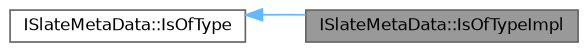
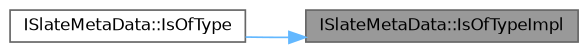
(284, 15) -> (267, 37)
